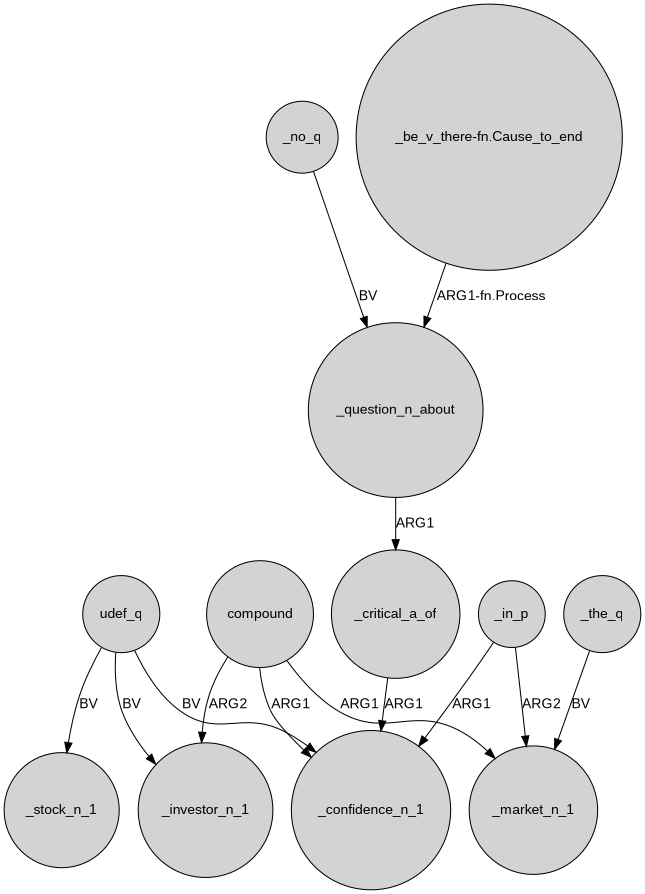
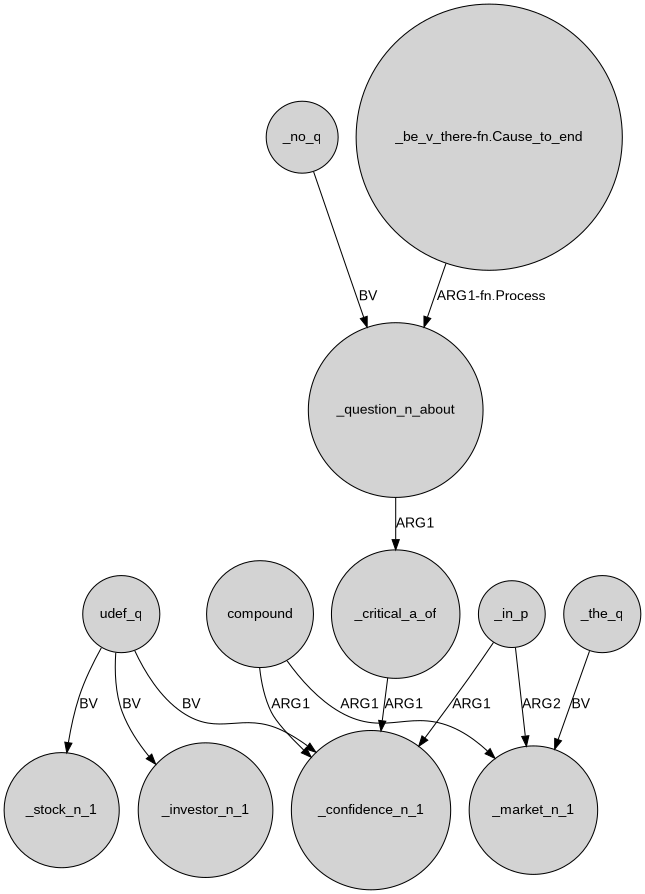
(210, 693) -> none
